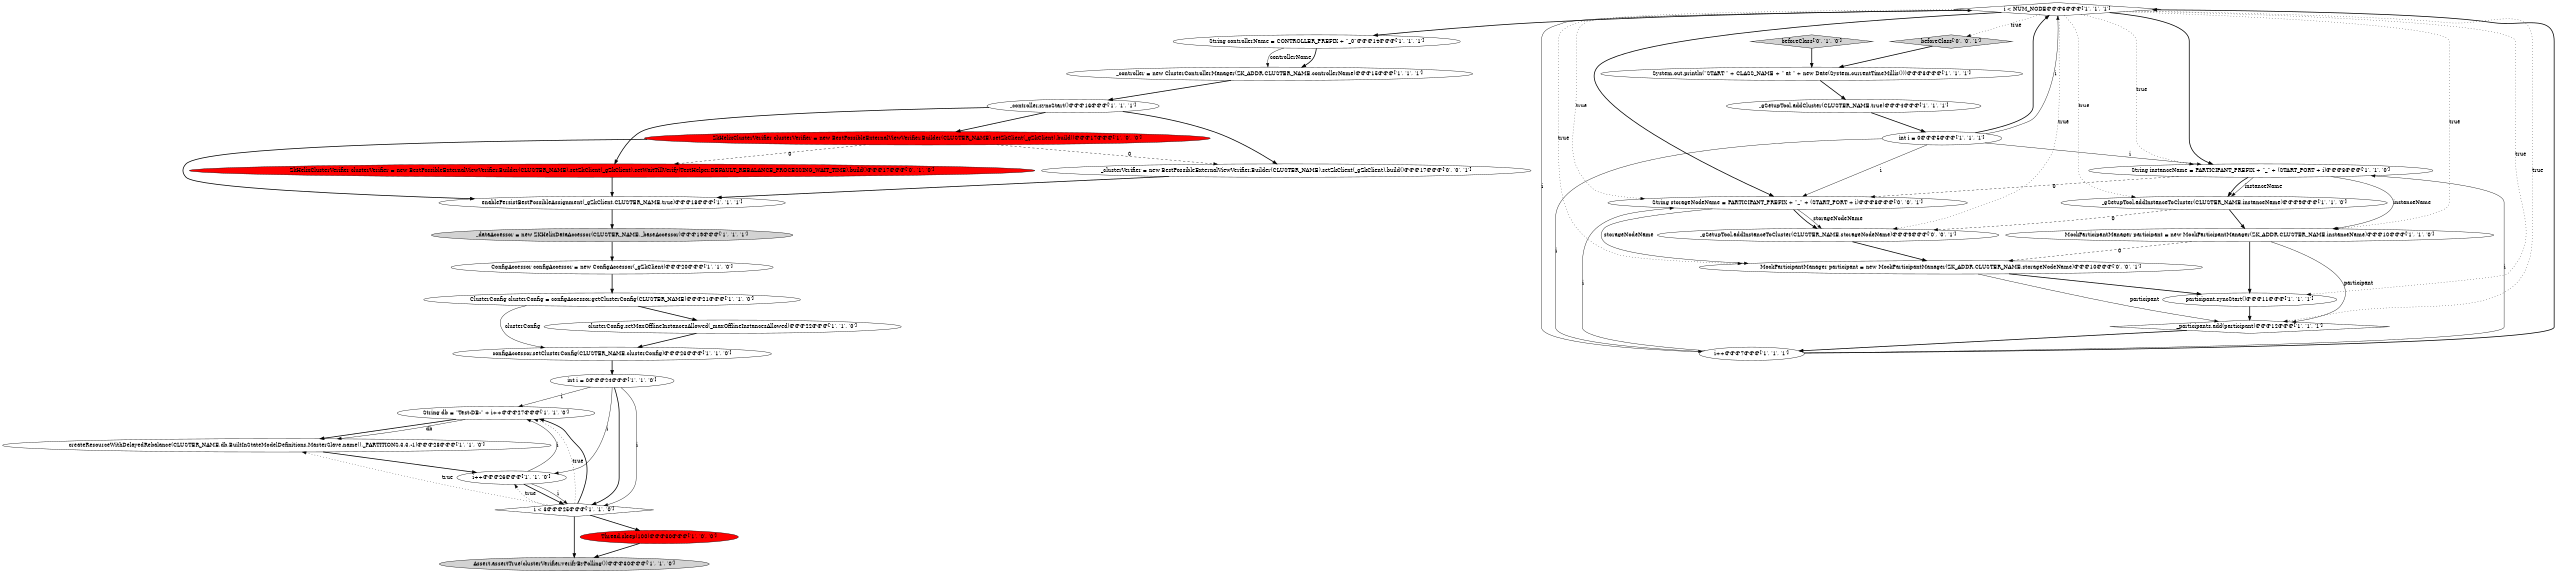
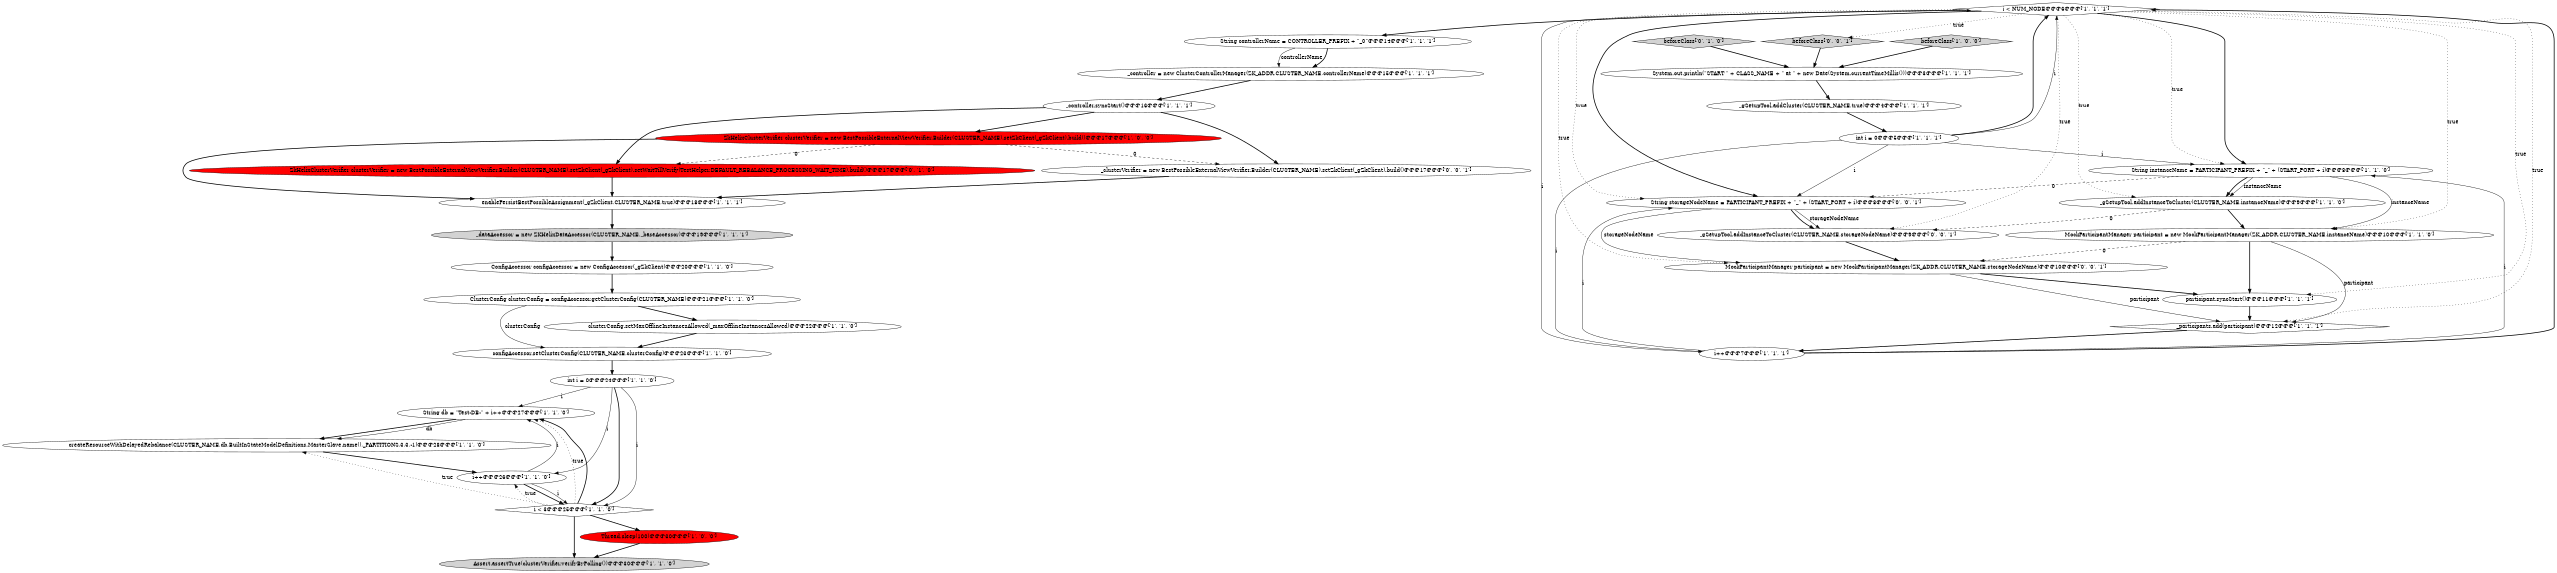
none -> (1951, 42)
